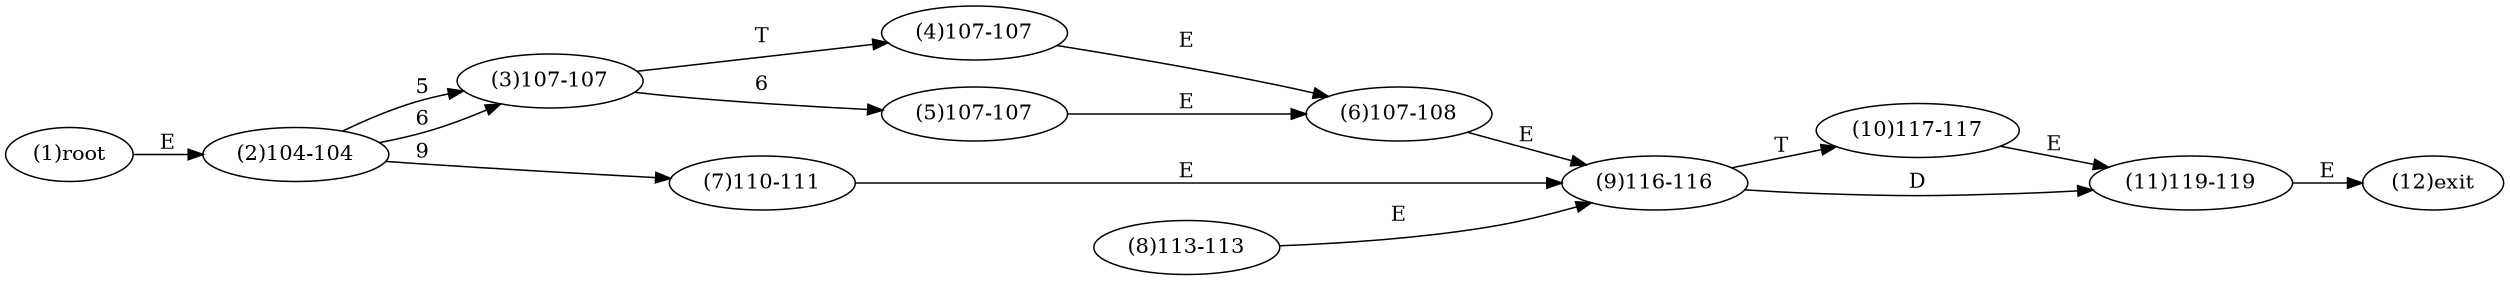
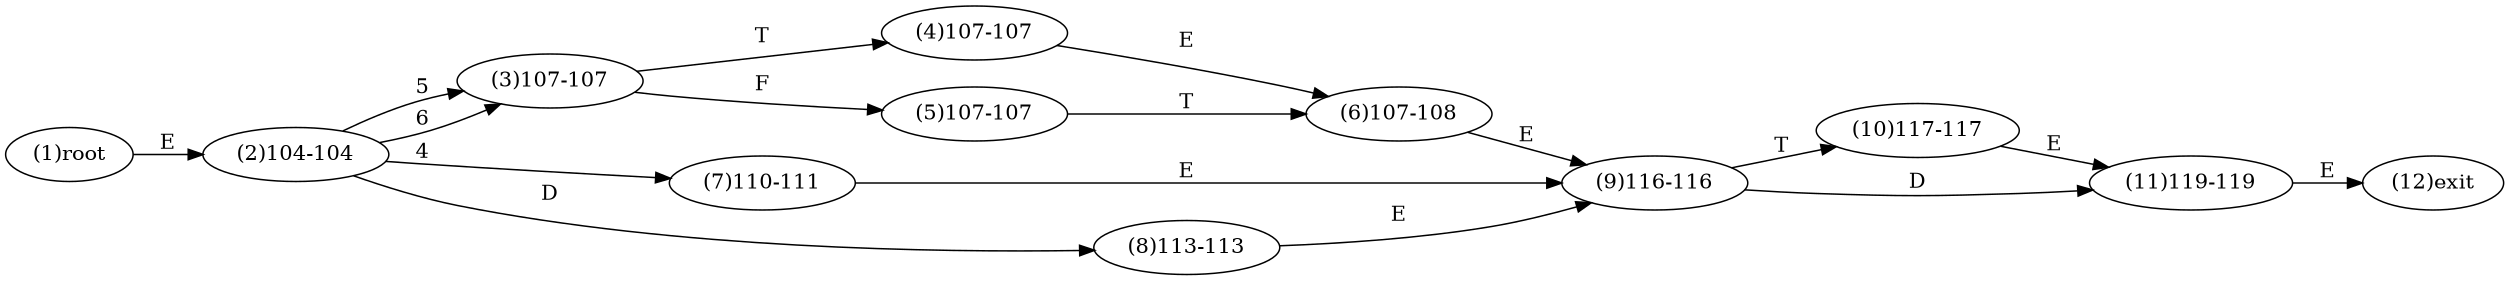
(762, 85) -> (762, 85)
(1187, 103) -> (1187, 103)
(423, 152) -> (423, 152)
none -> (713, 239)
